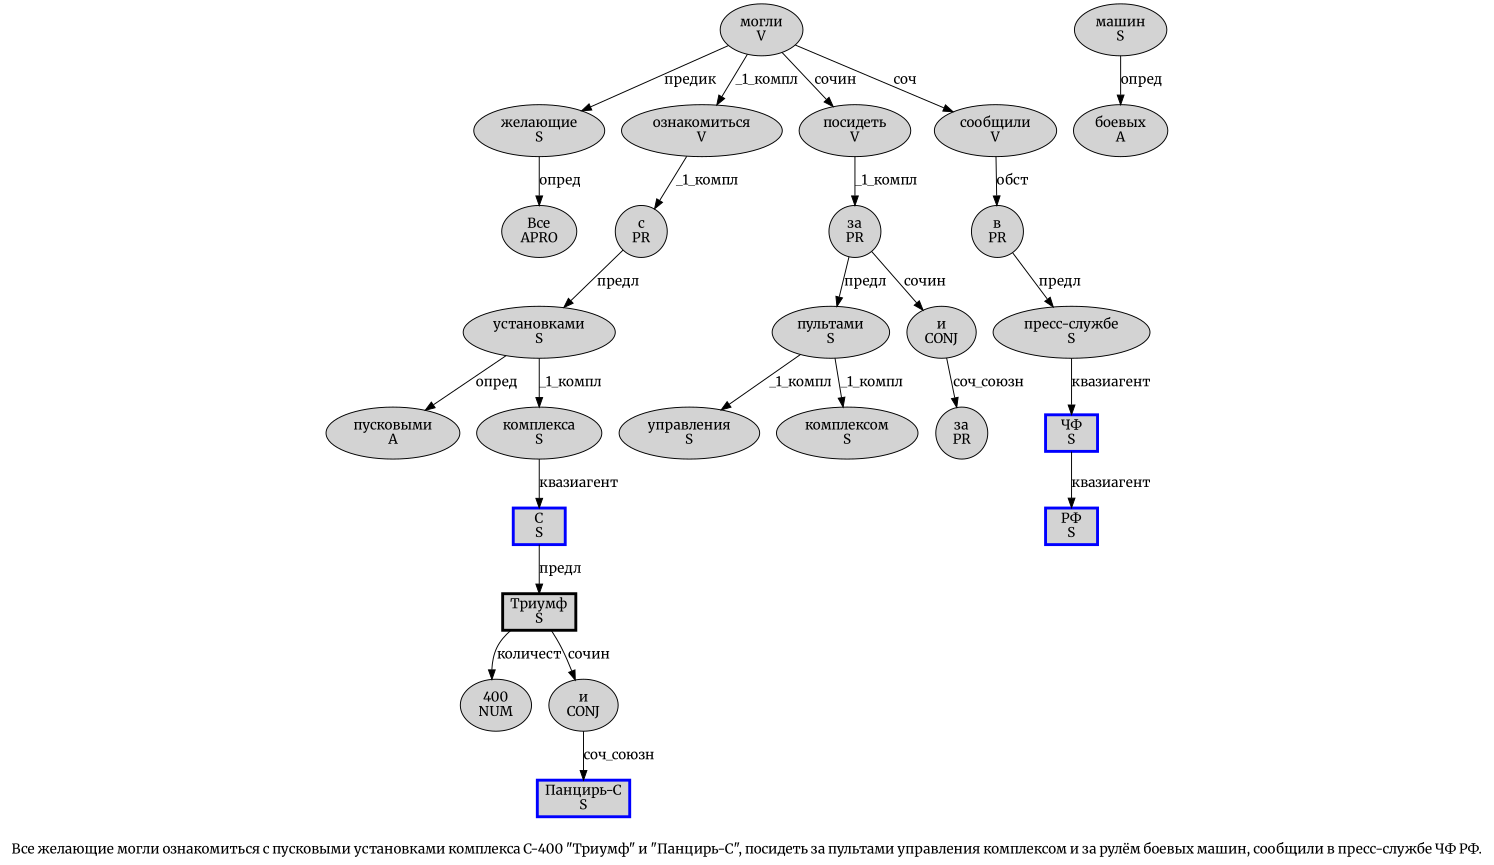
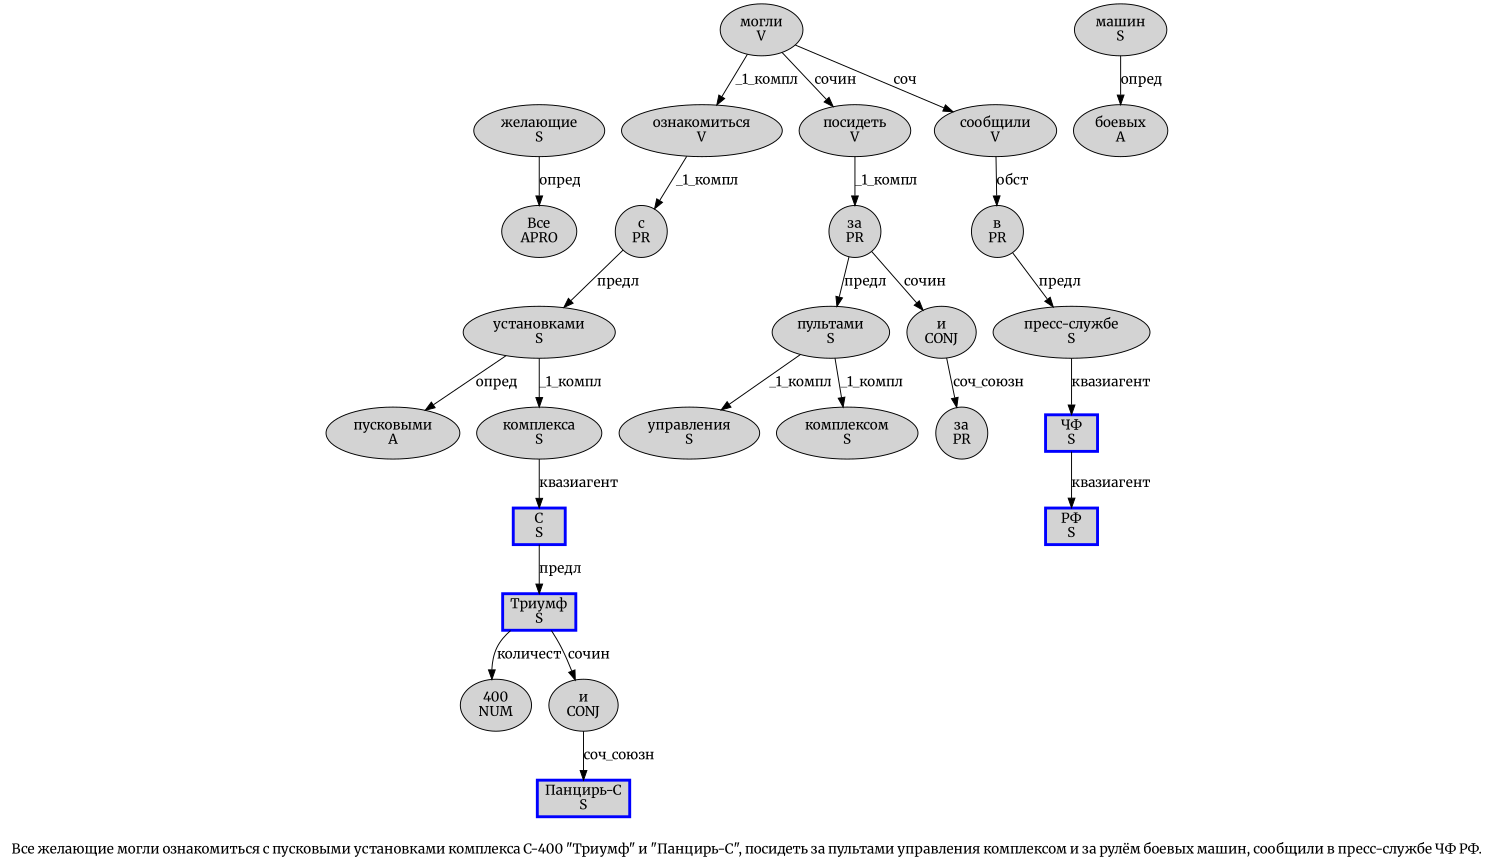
(659, 76) -> none
(539, 612) -> (539, 612)
